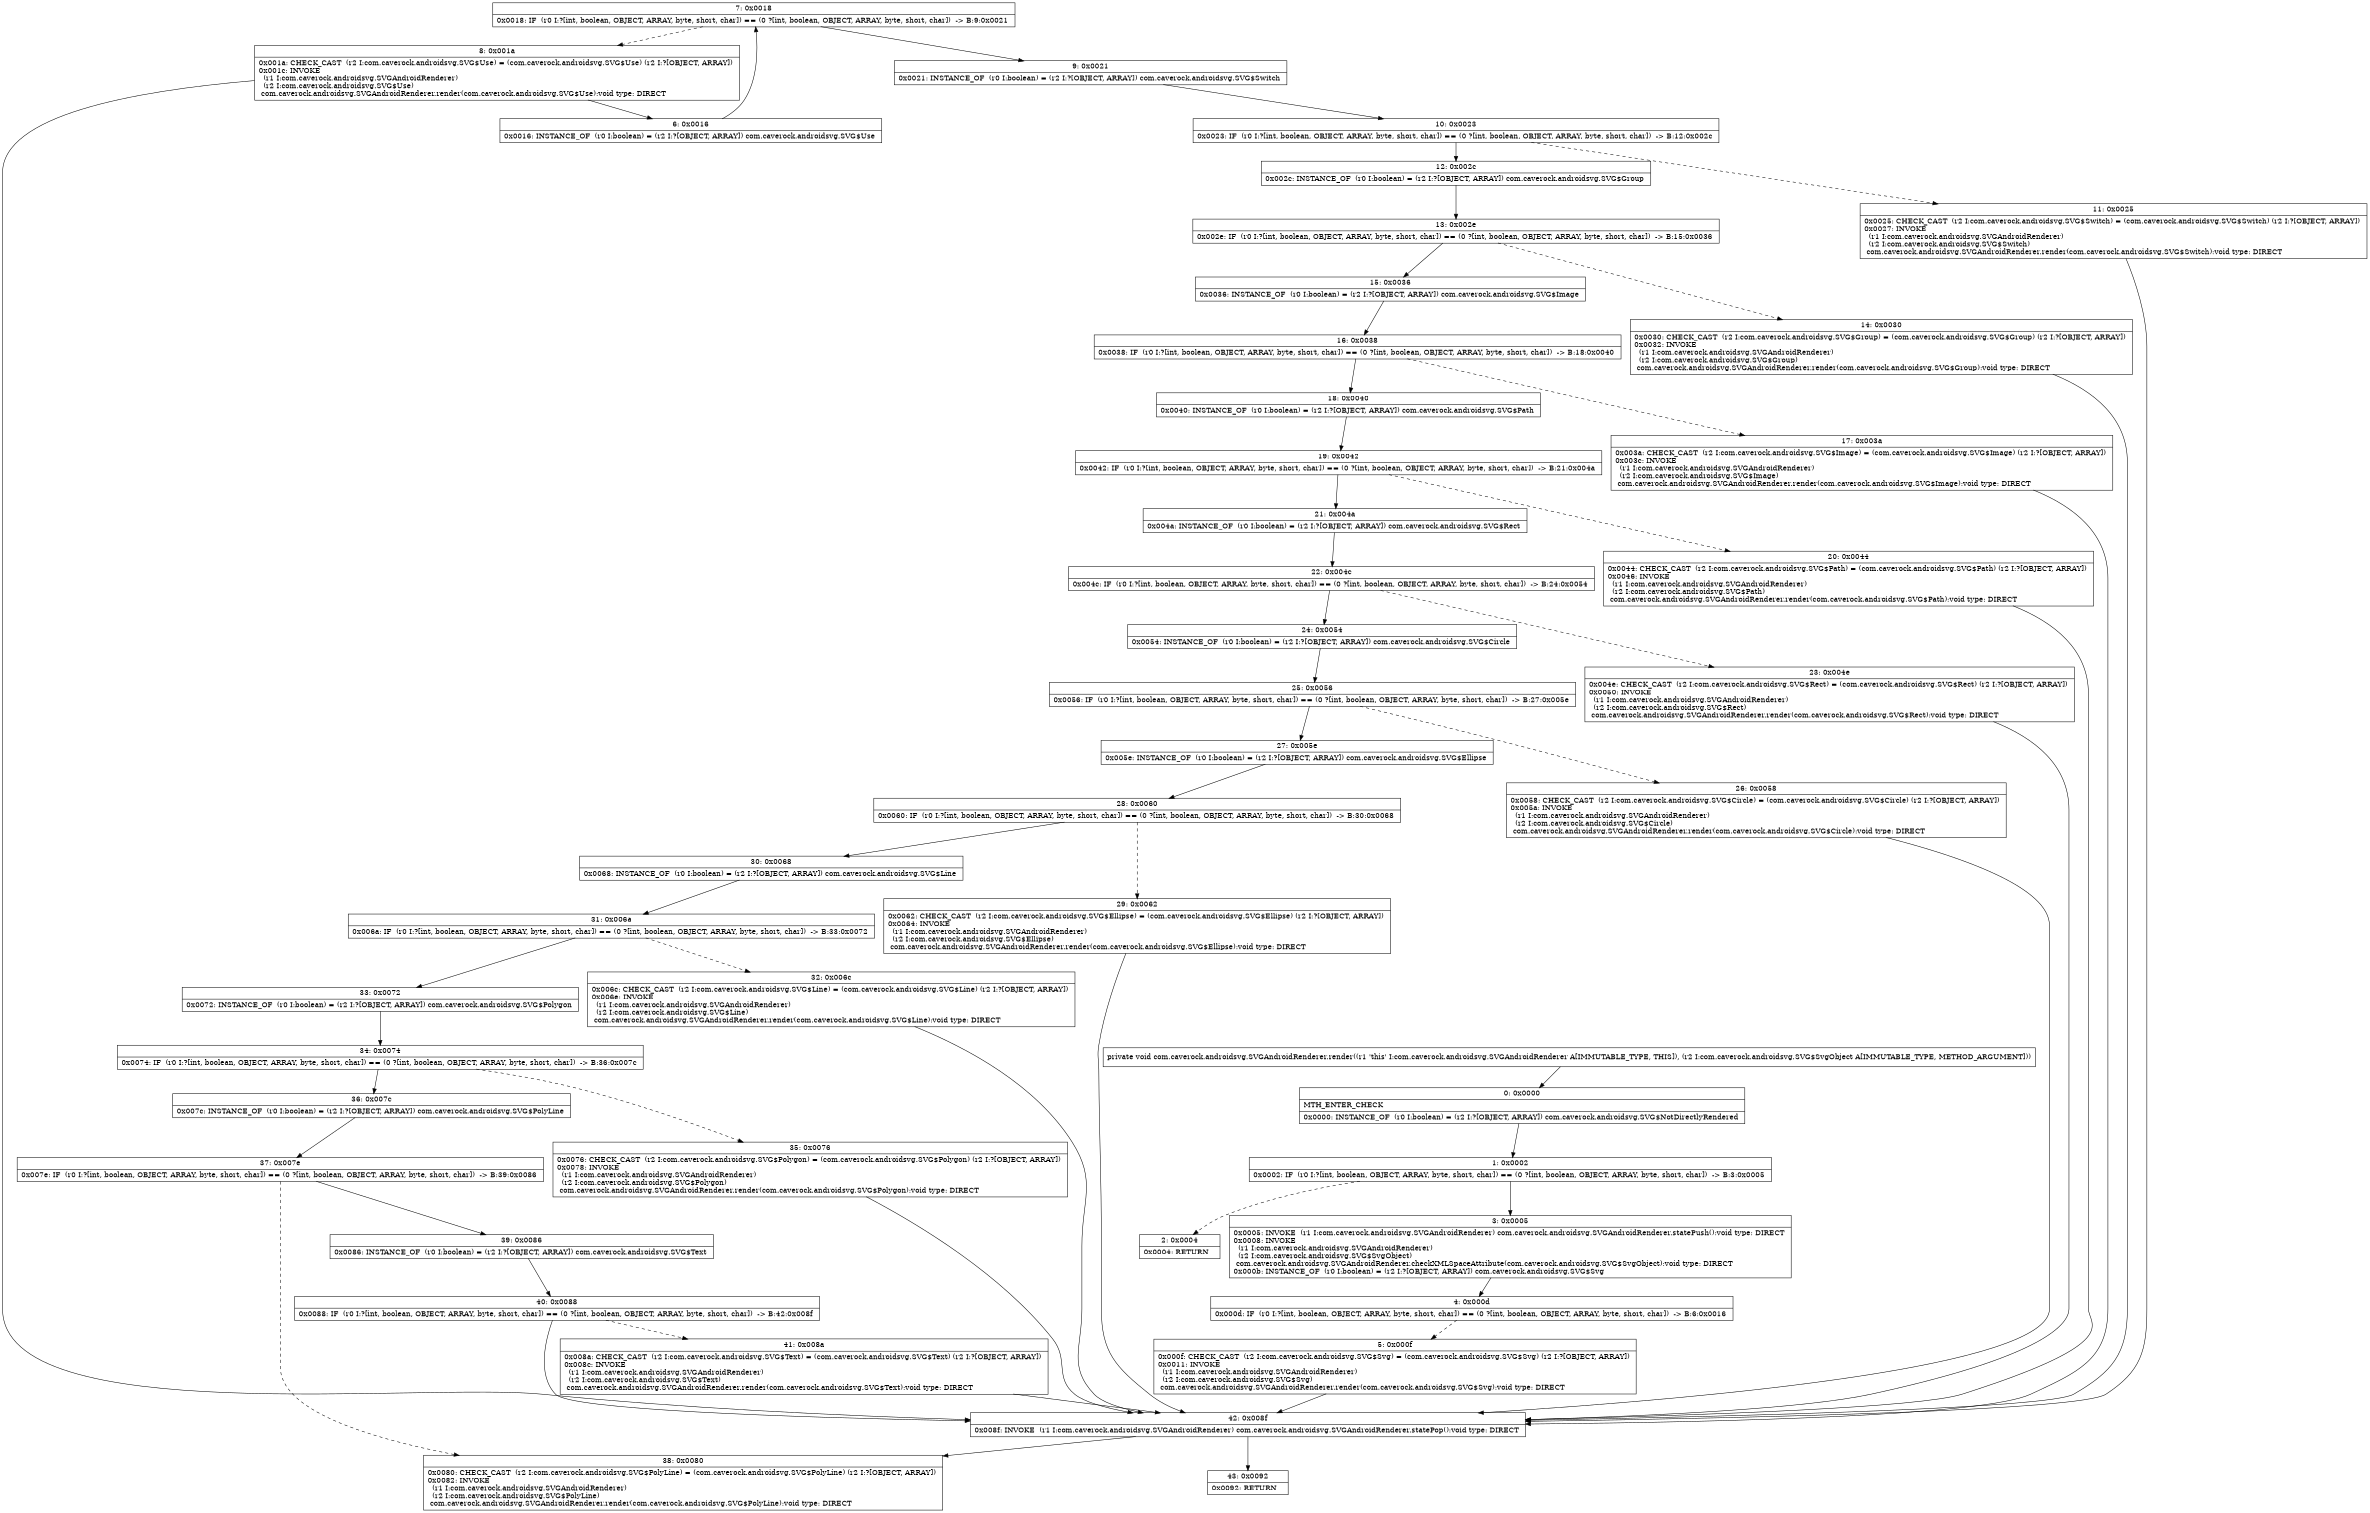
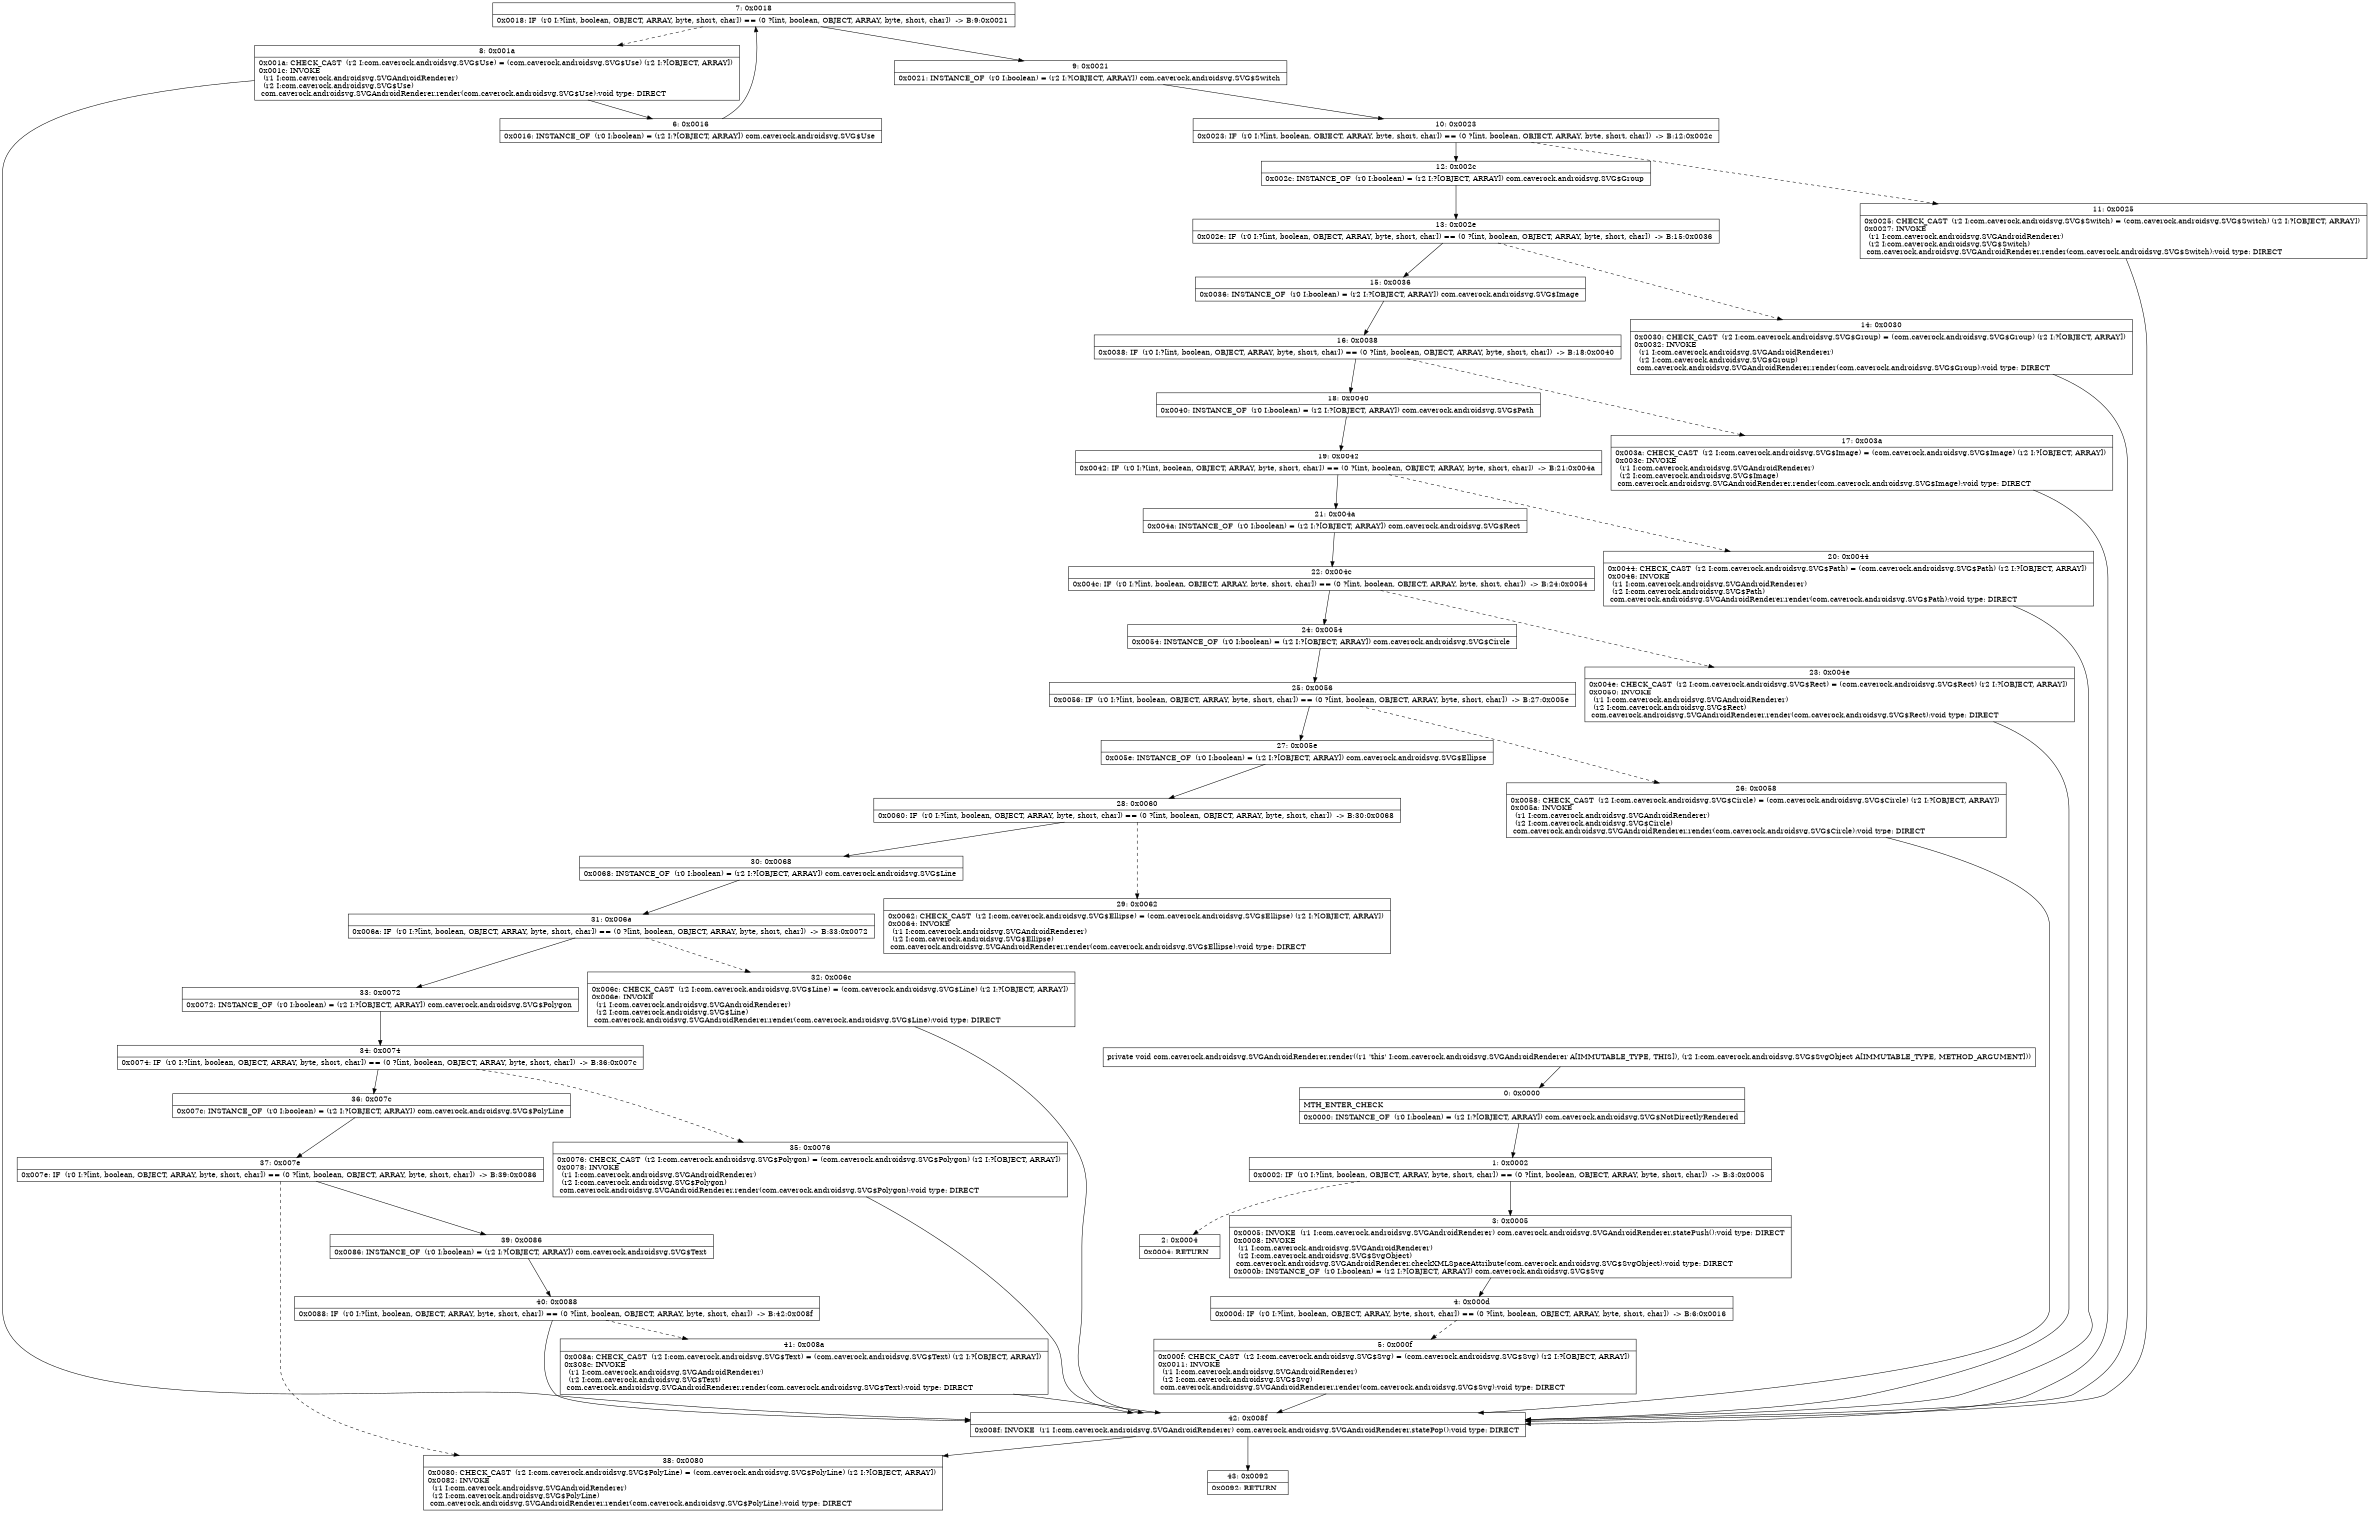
(1101, 1198) -> none
(598, 1365) -> (598, 1365)
